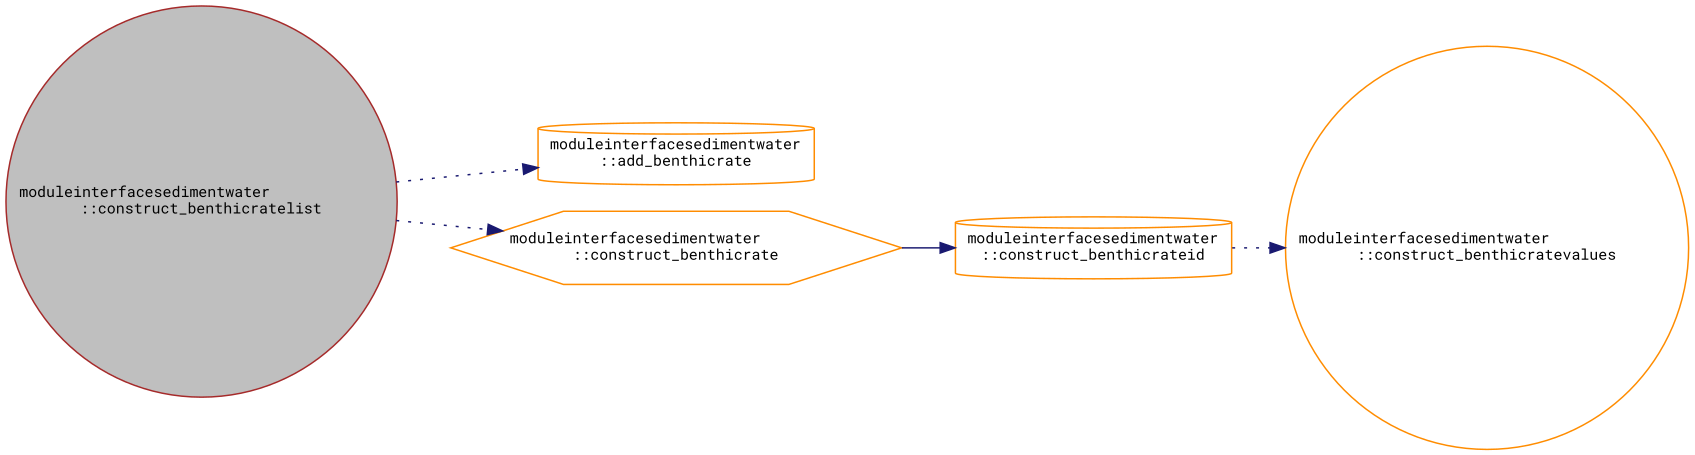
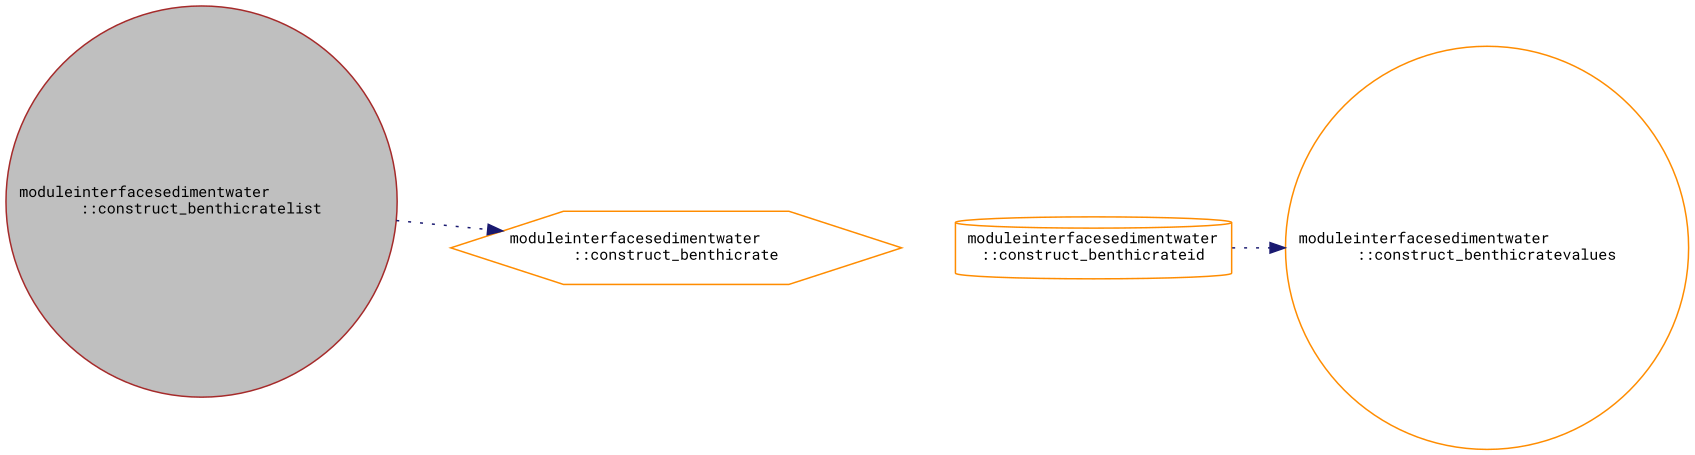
(676, 154) -> none
(921, 248) -> none
